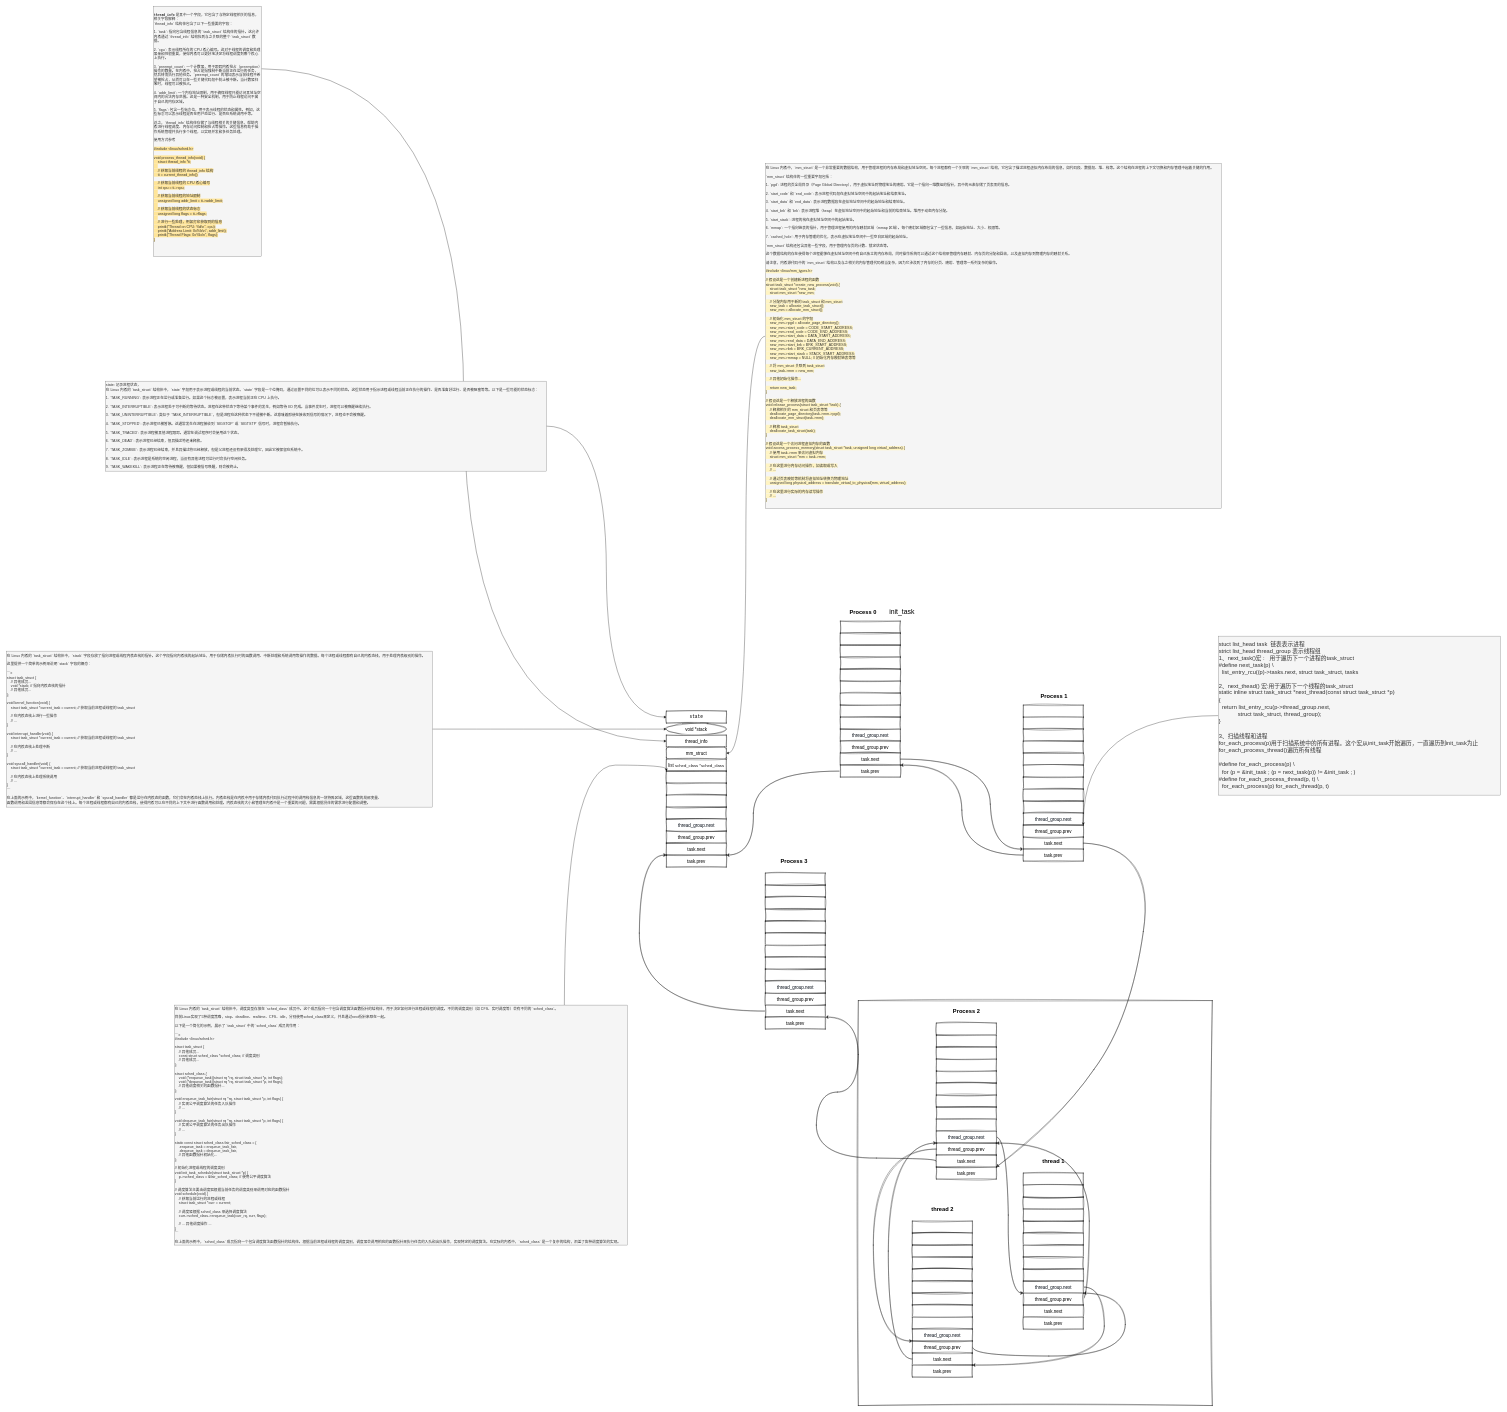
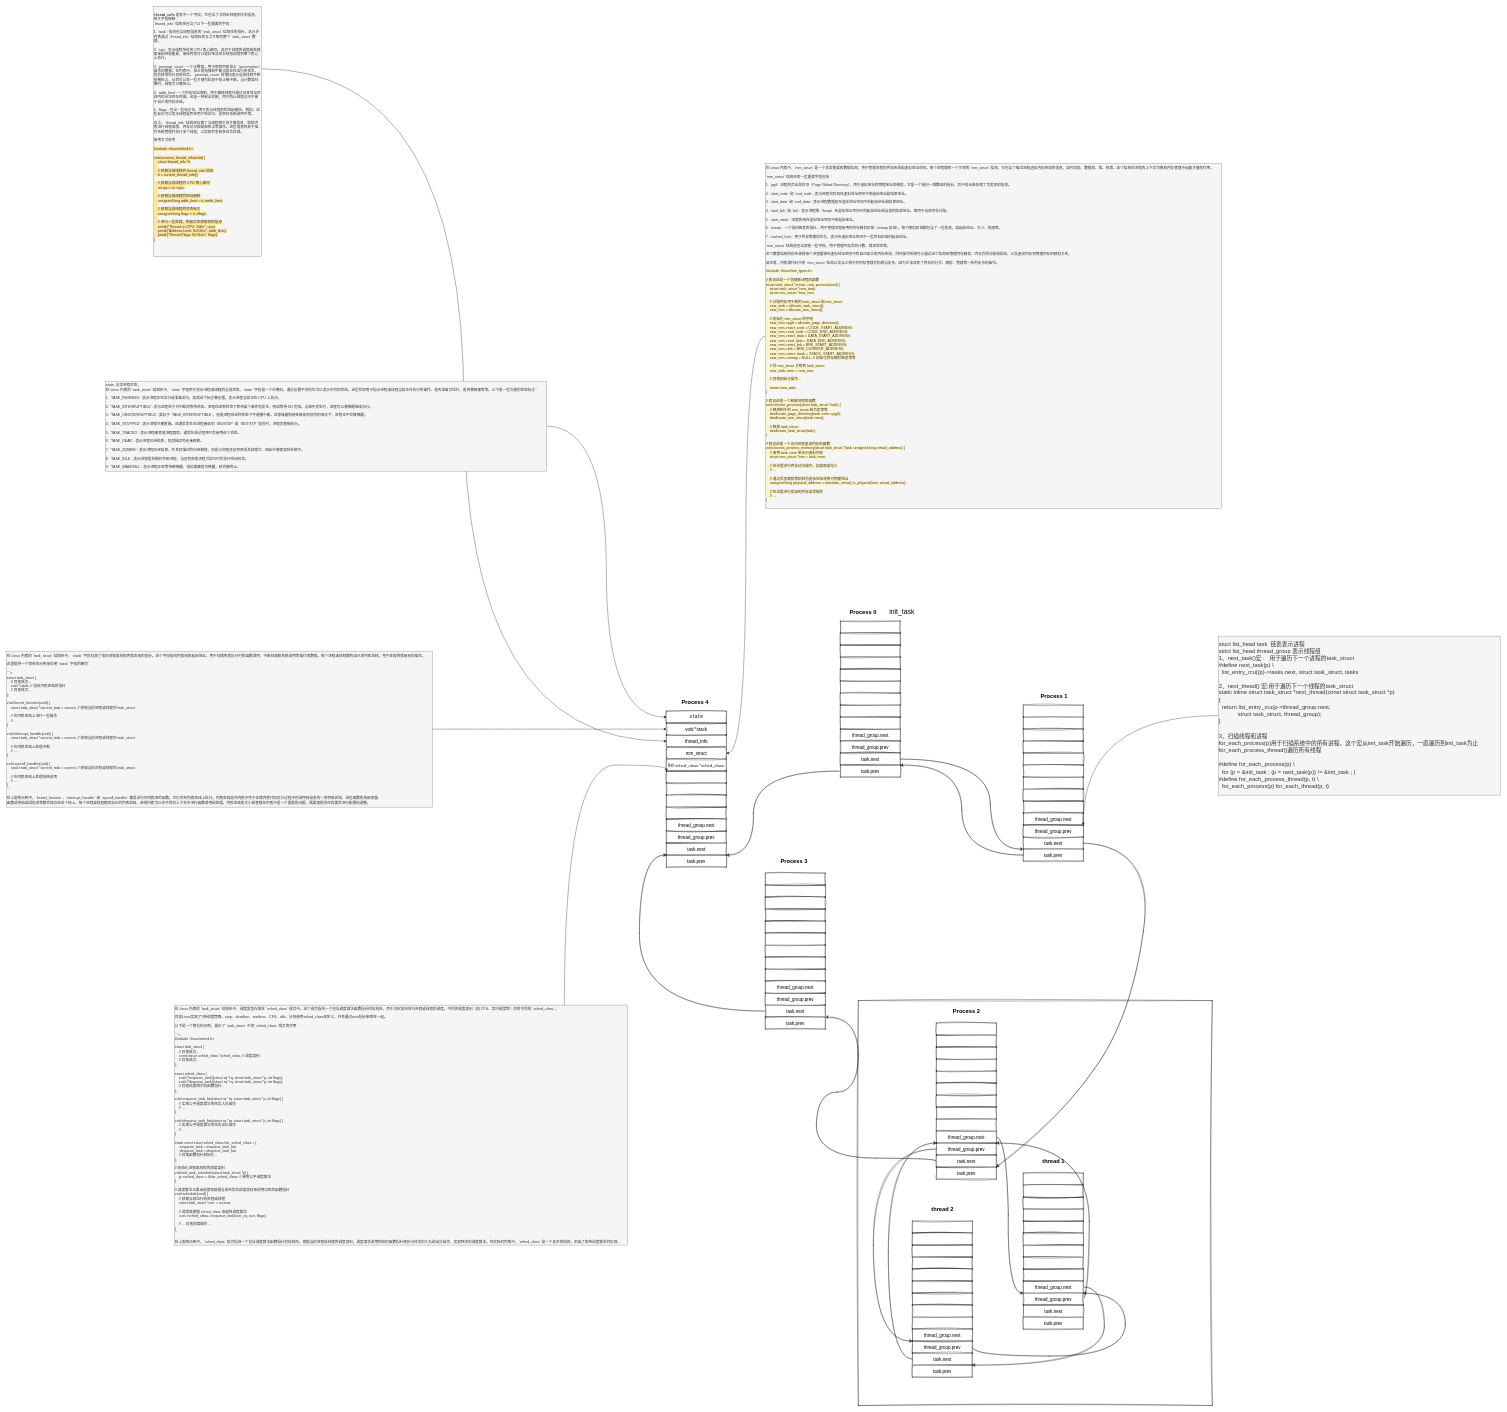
none -> (695, 702)
(696, 729) -> (696, 729)
